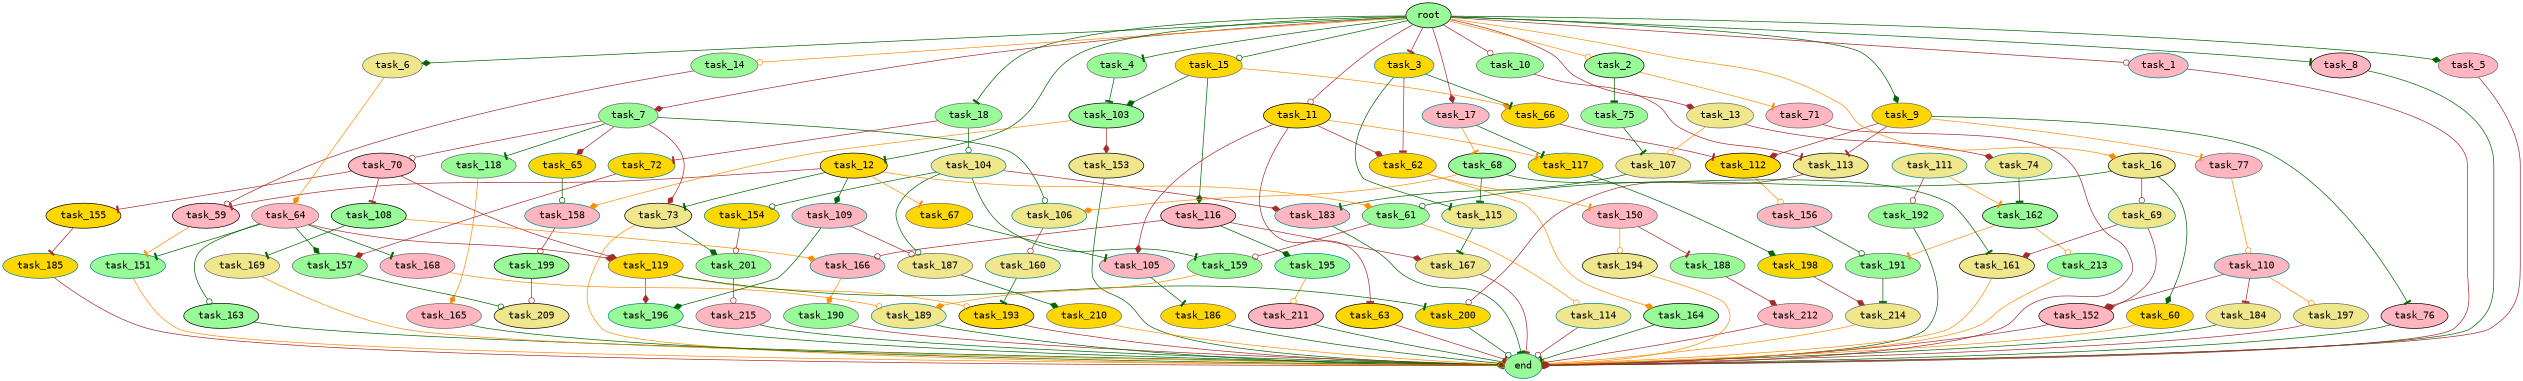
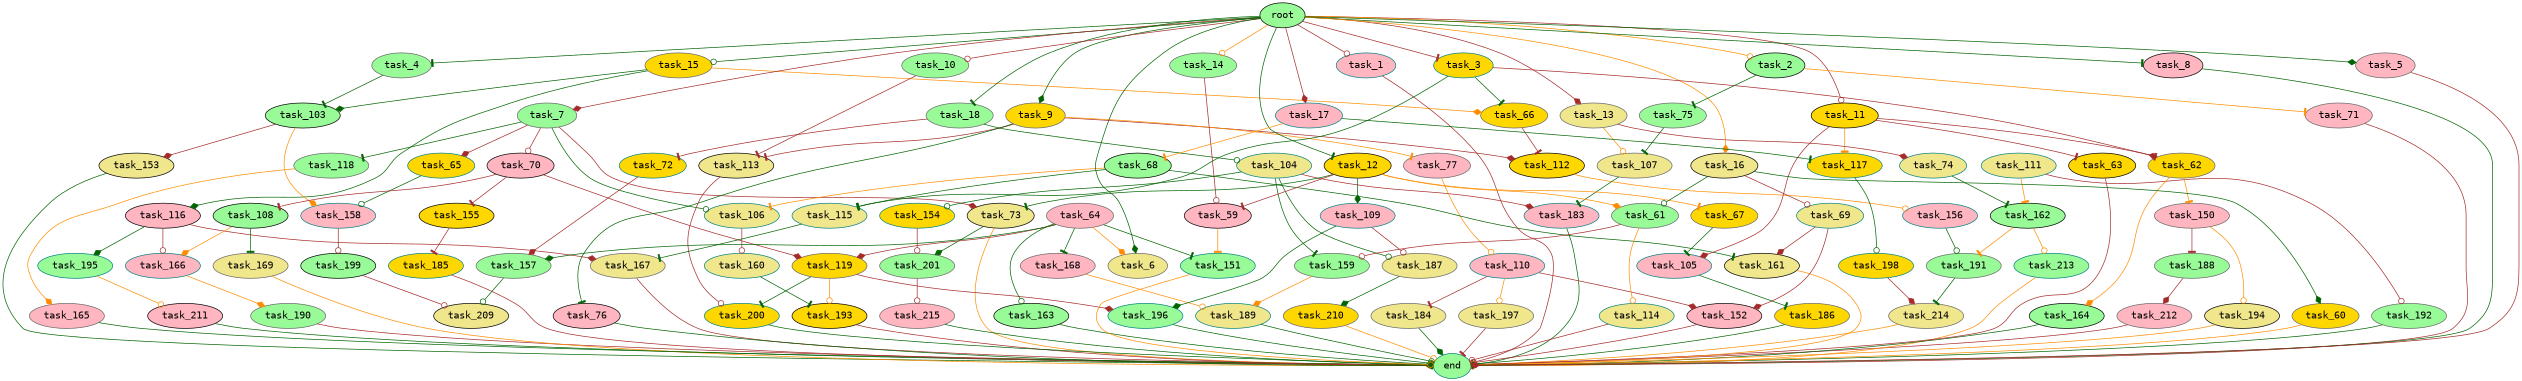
(341, 137) -> (1106, 238)
(1267, 196) -> (938, 182)
(1680, 210) -> (1872, 210)
